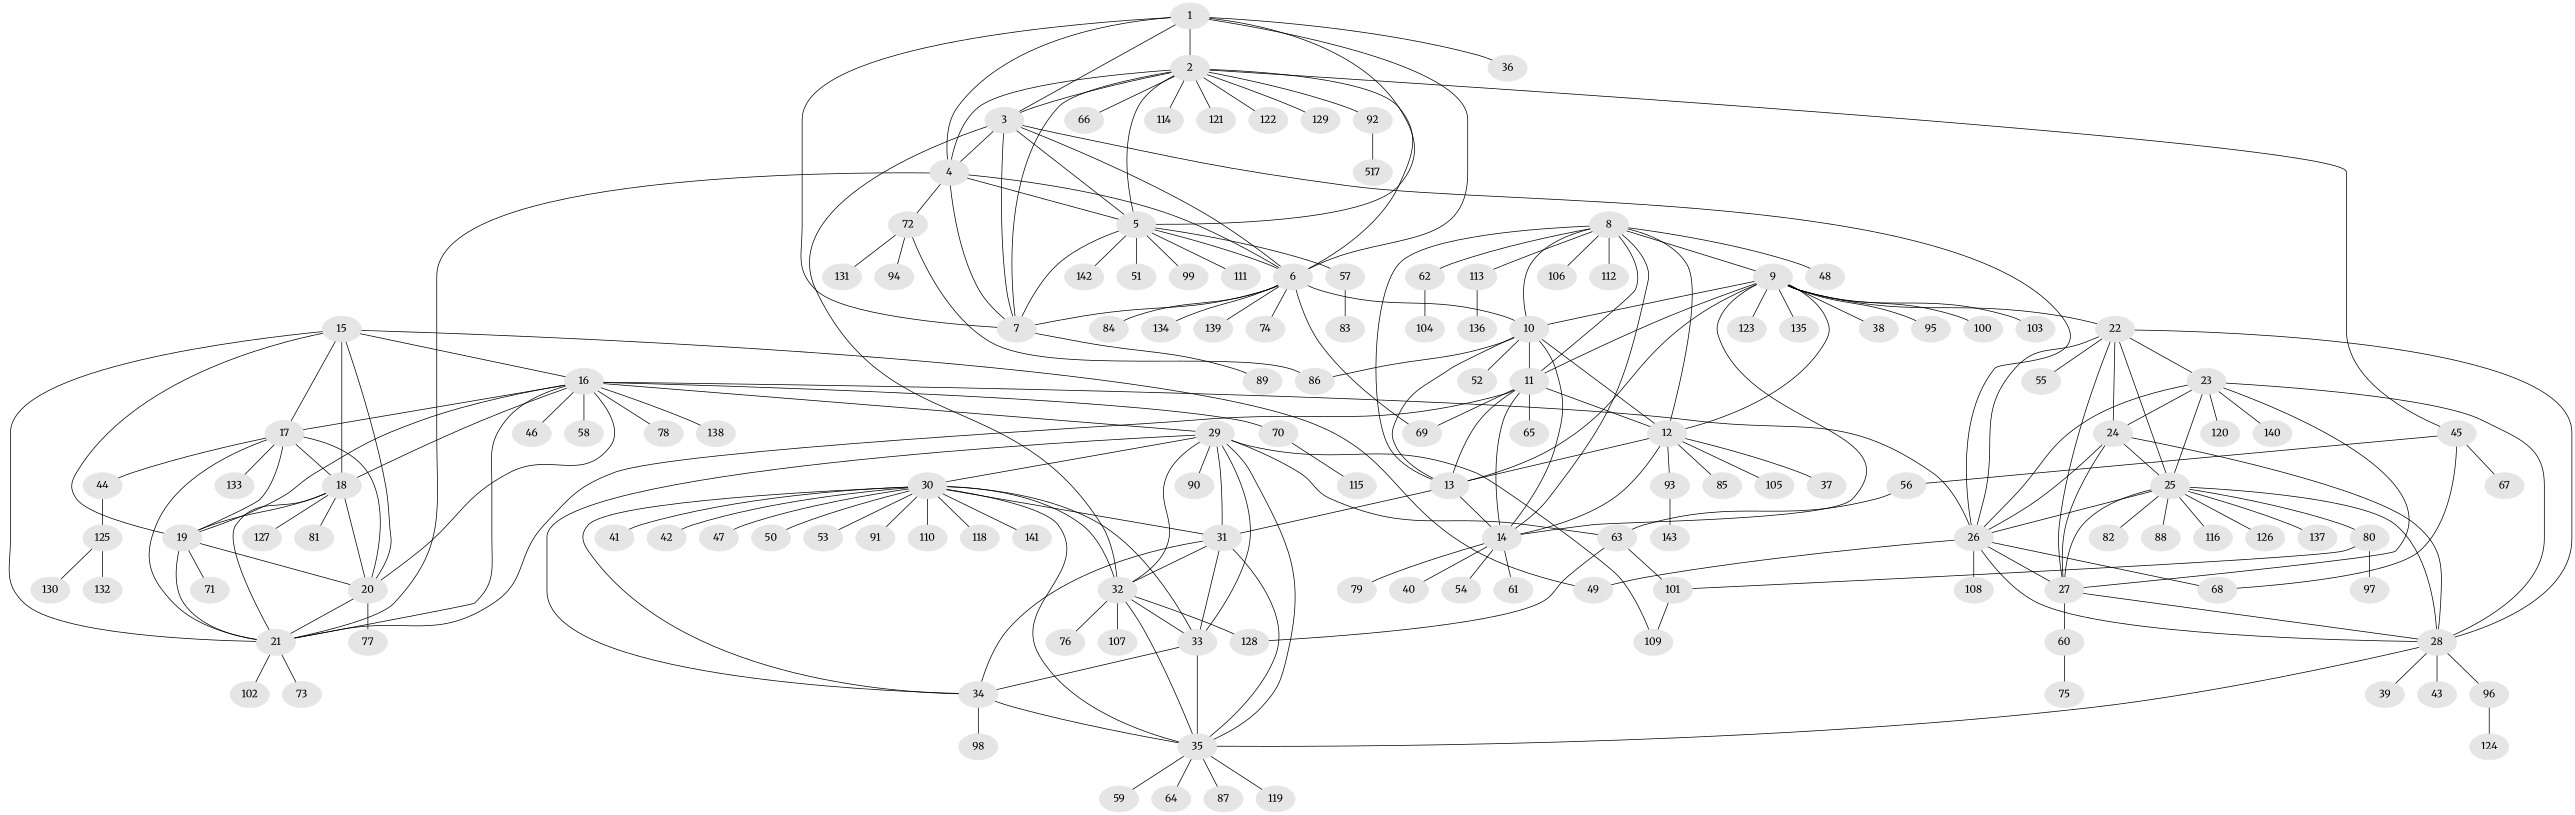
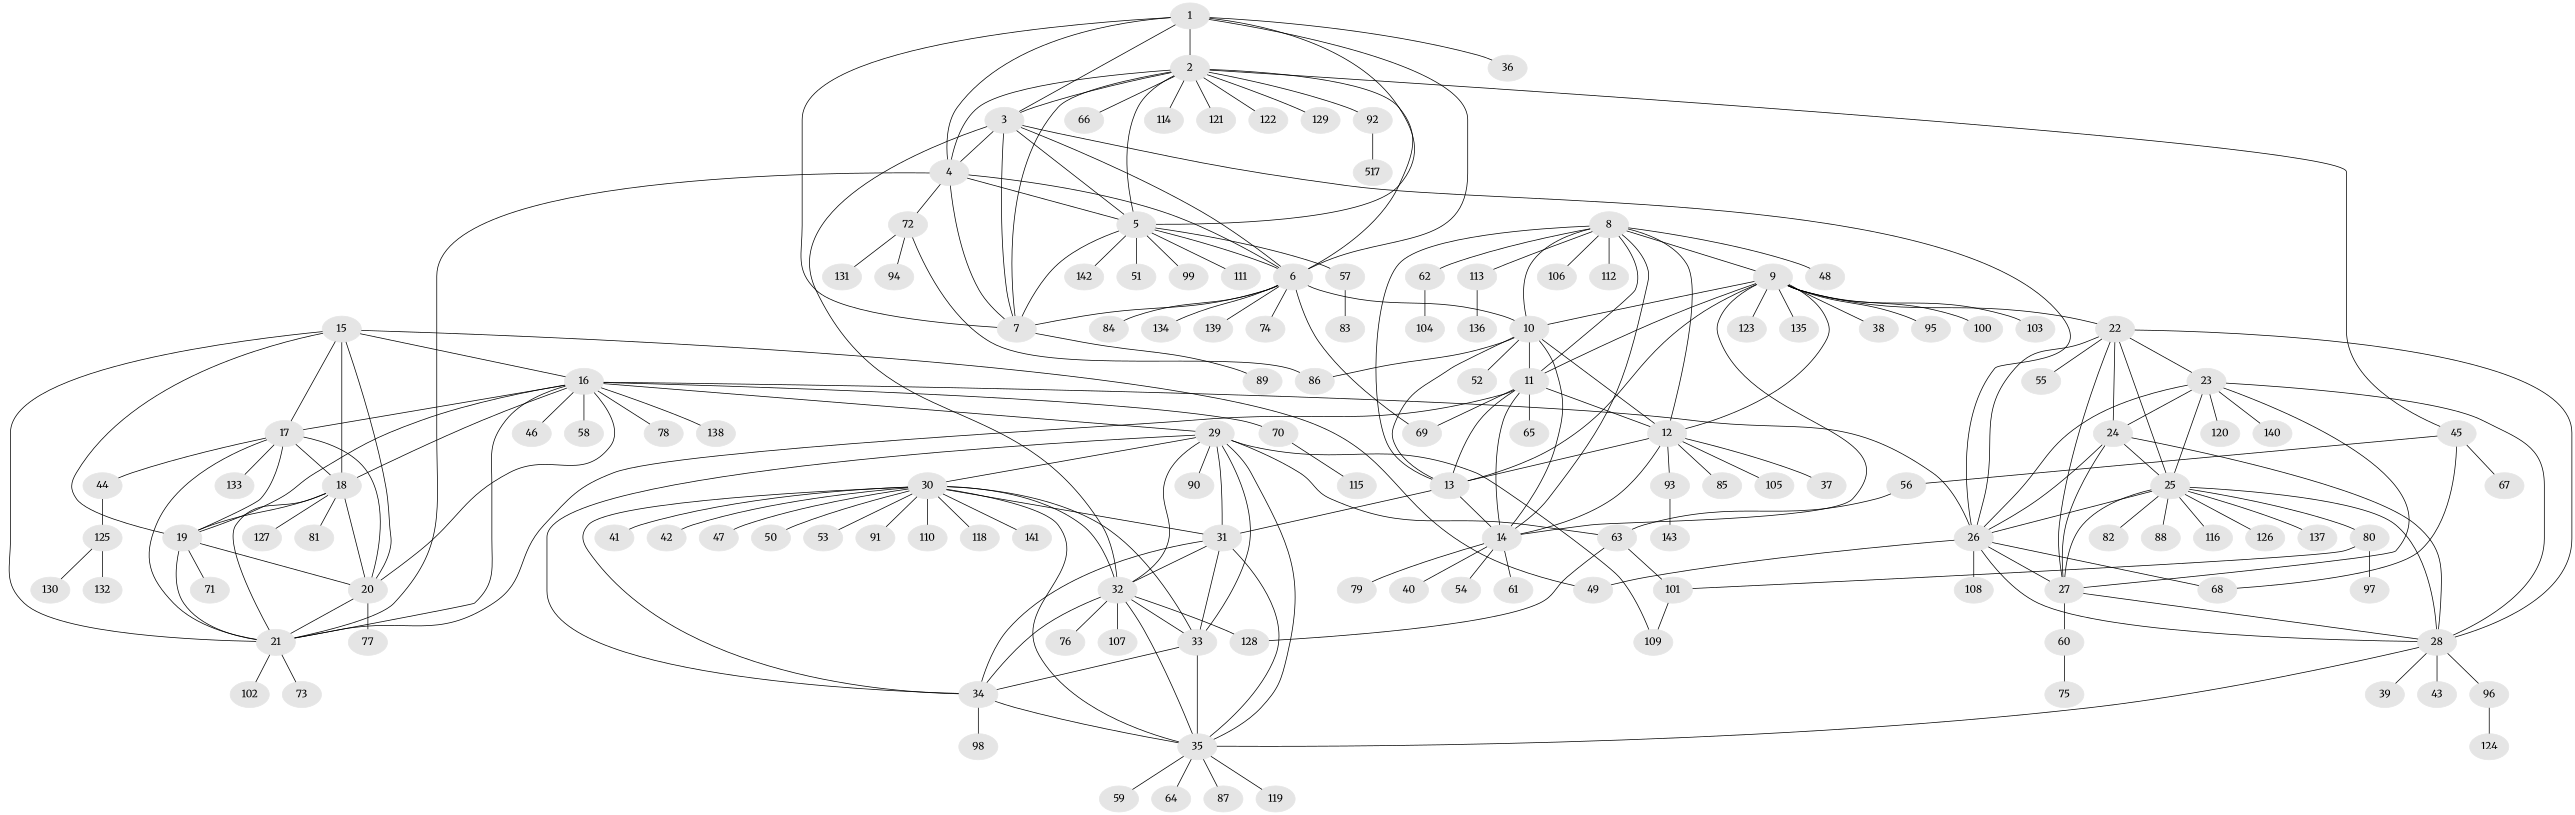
none -> (1040, 629)
